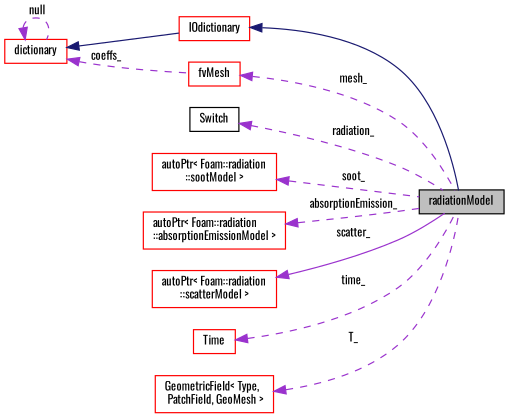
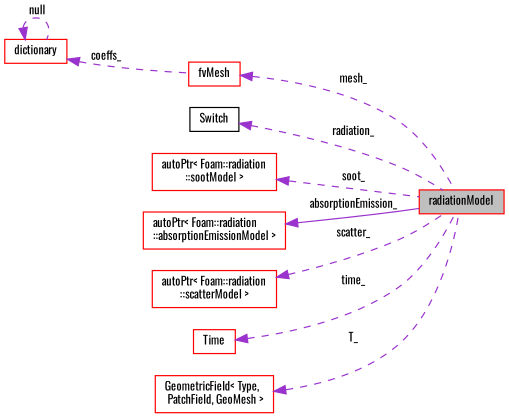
(214, 29) -> none
(462, 202) -> (462, 202)
(359, 216) -> (359, 216)
(369, 251) -> (369, 251)
